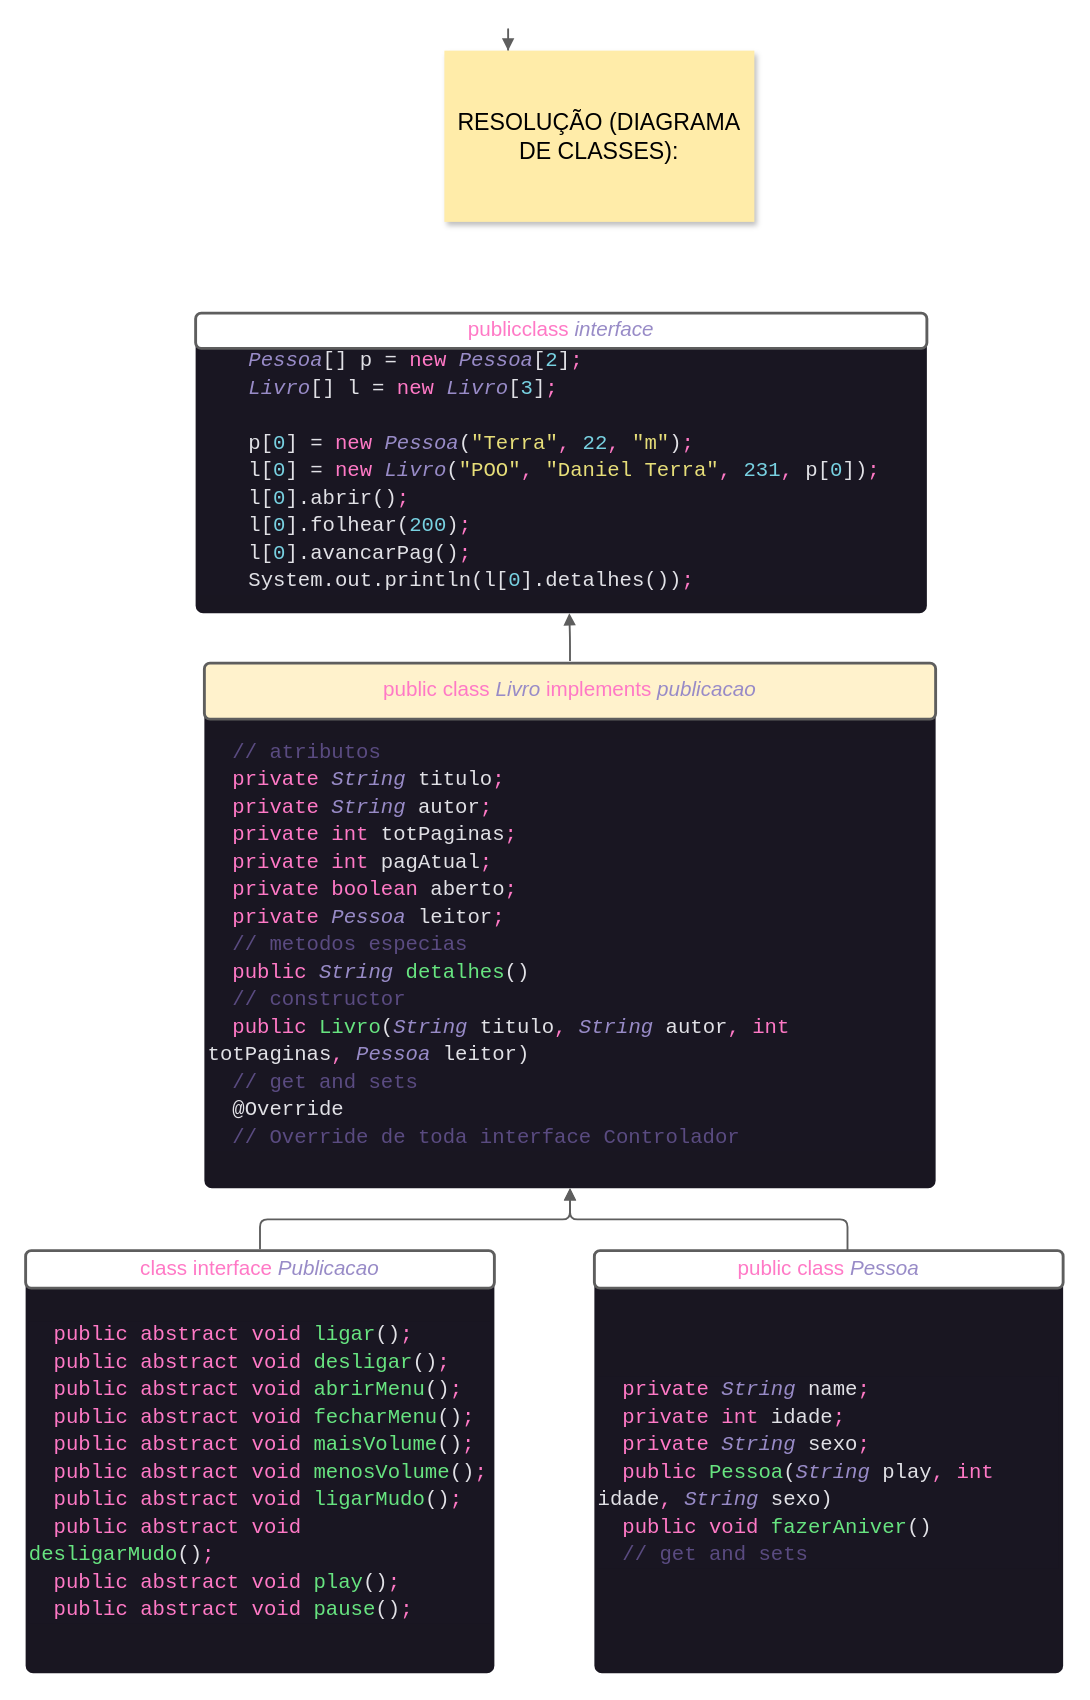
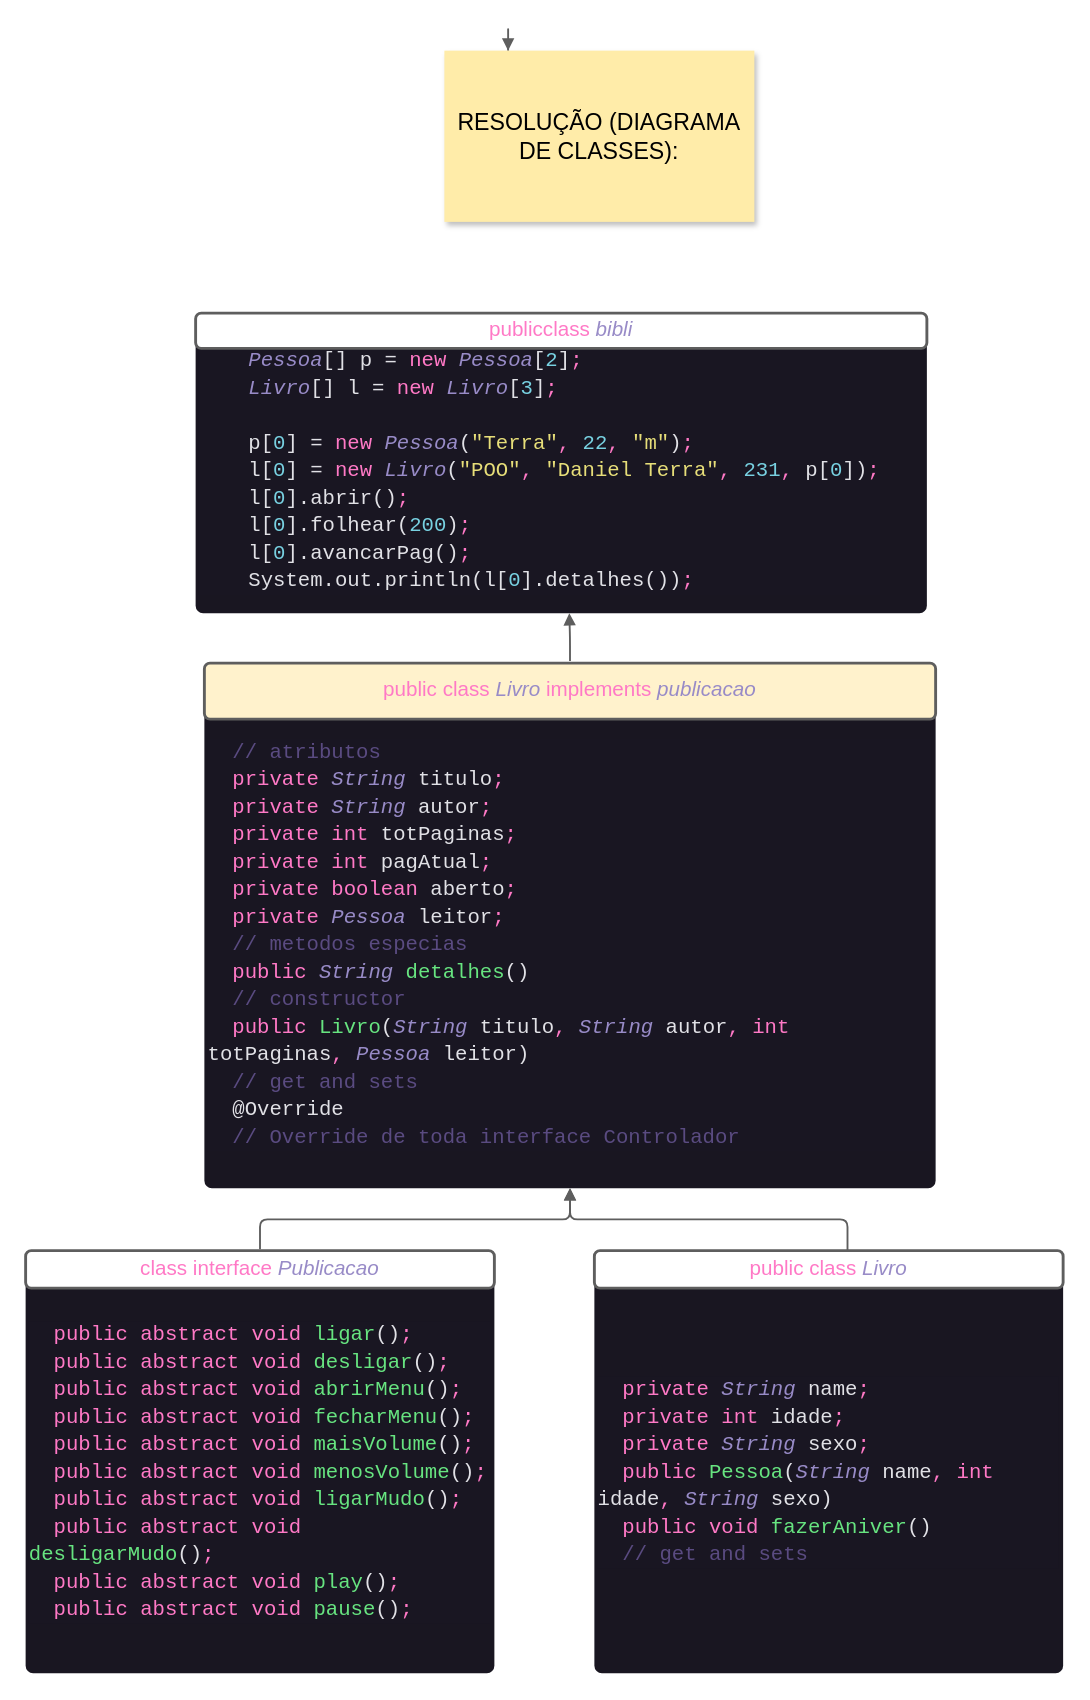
(561, 331) -> (561, 331)
(829, 1269) -> (829, 1269)
(794, 1472) -> (796, 1472)
